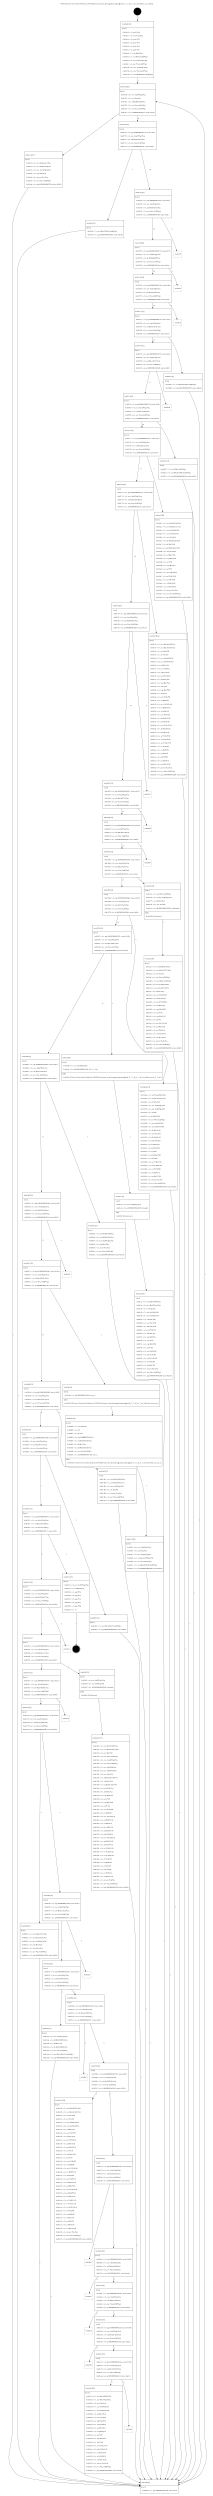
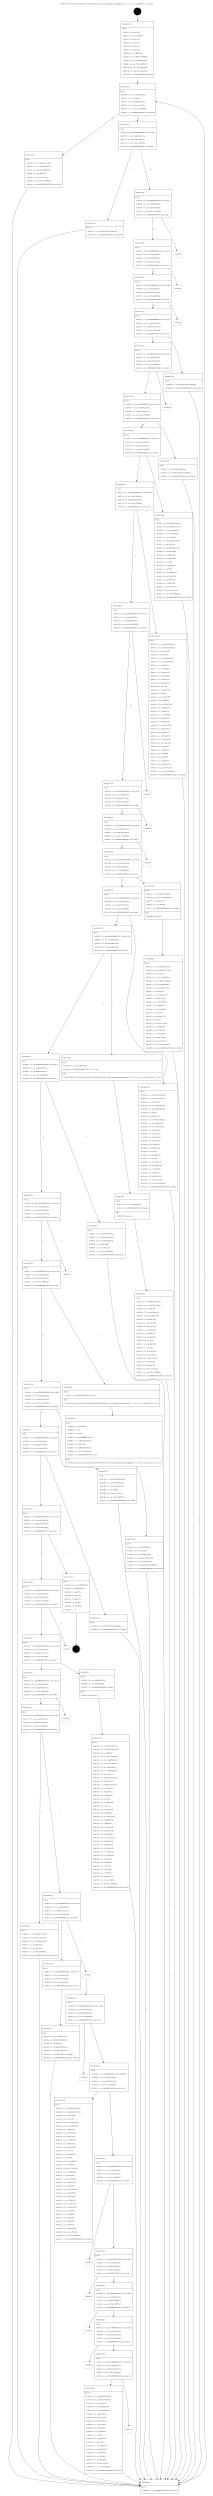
(73, 1992) -> (86, 1986)
